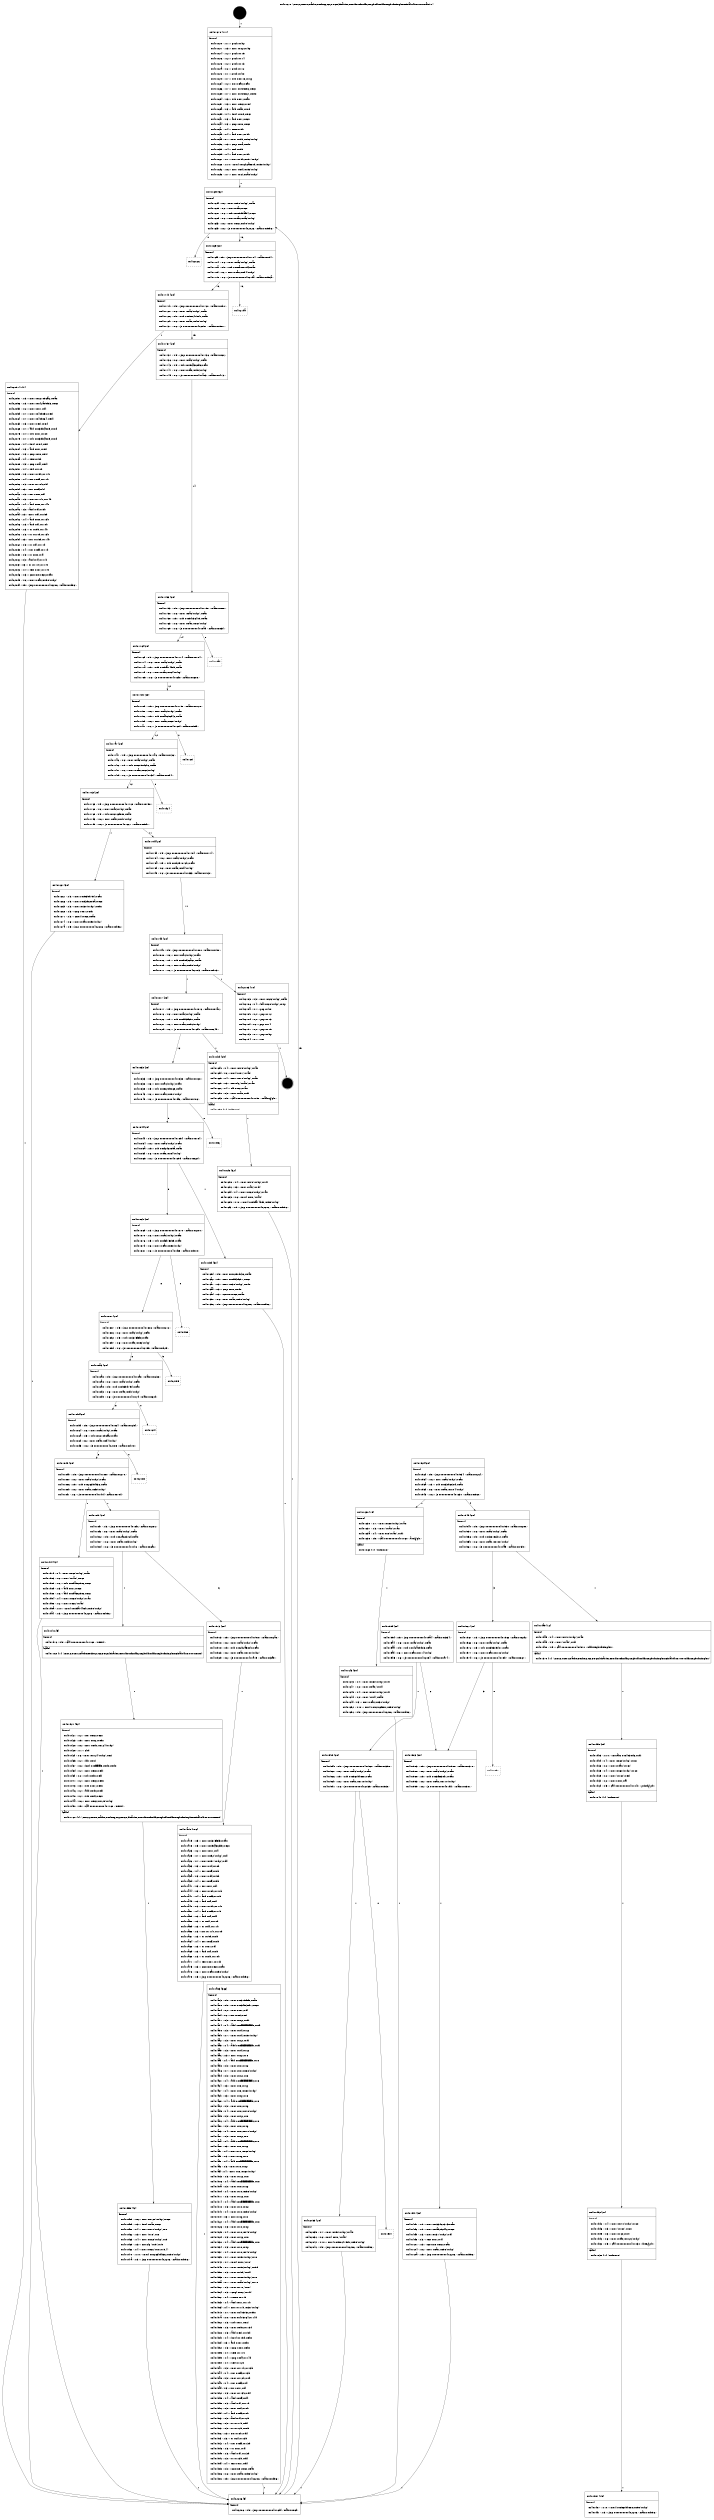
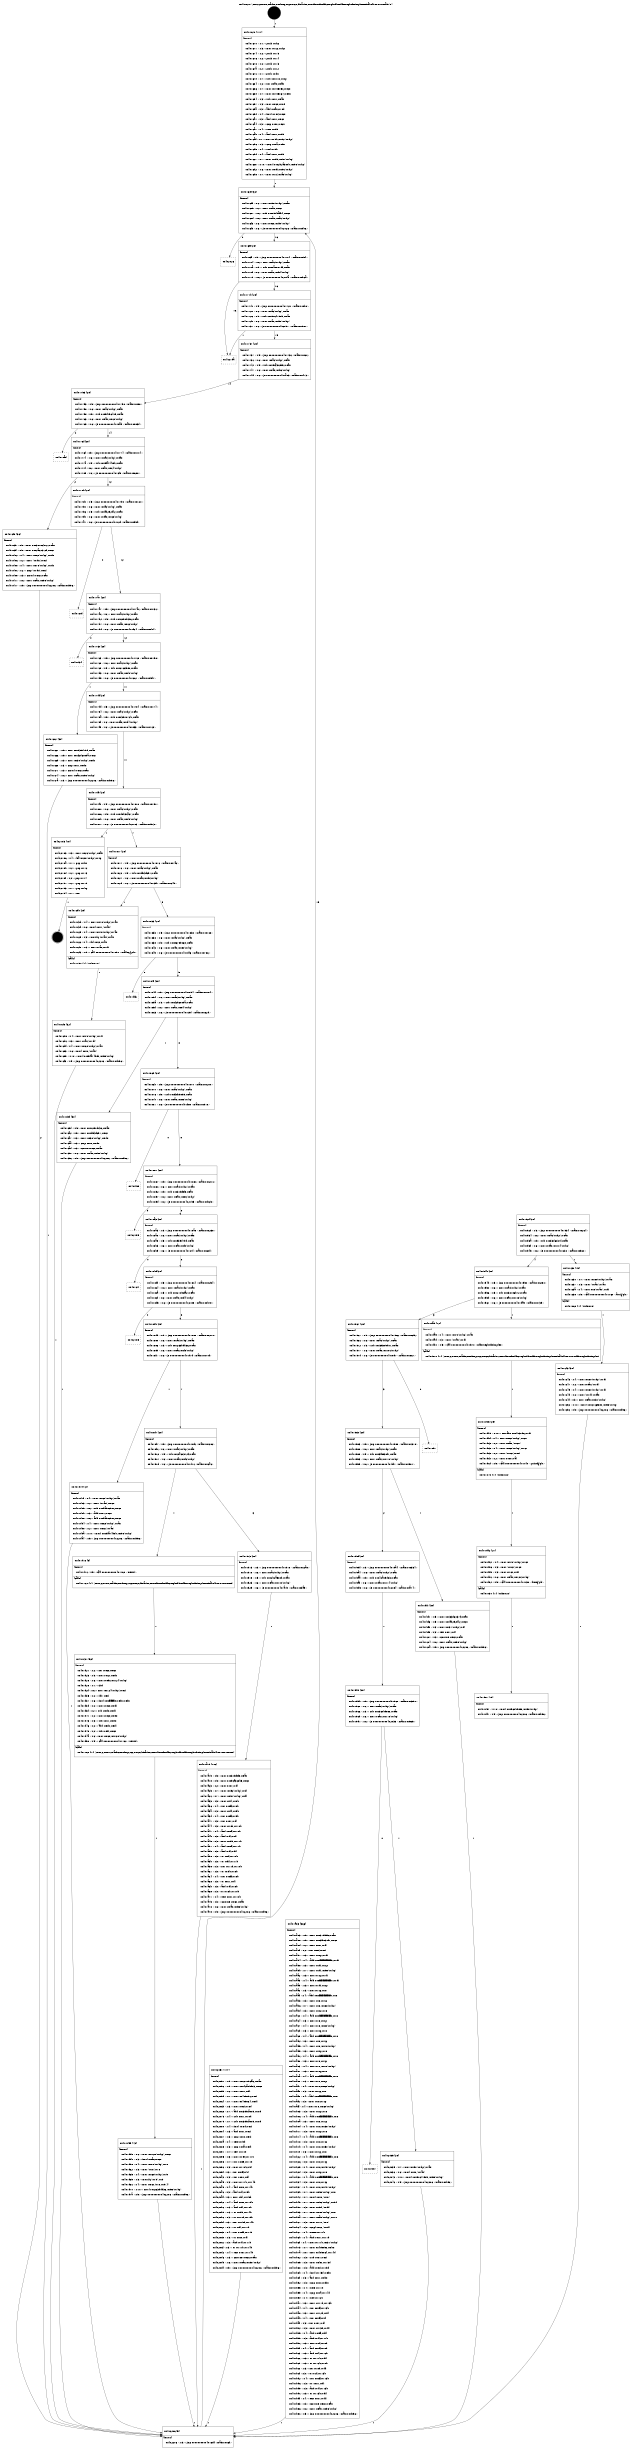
(119, 378) -> (236, 341)
none -> (40, 560)
(179, 1048) -> (162, 902)
(428, 1706) -> (382, 1510)
